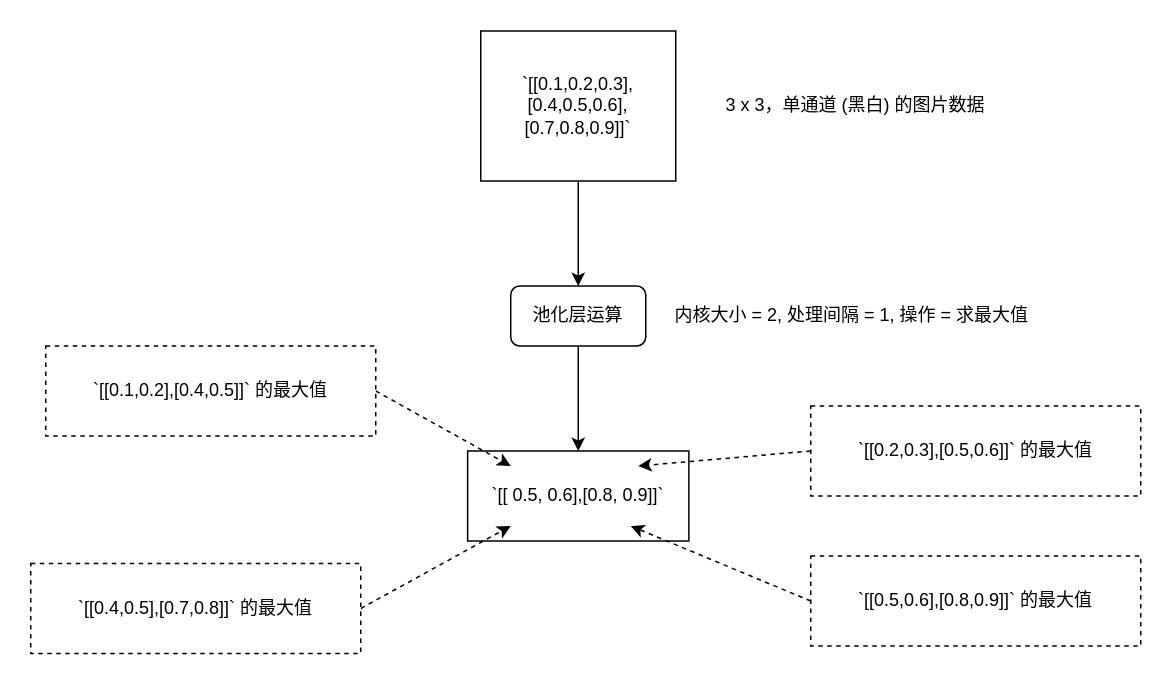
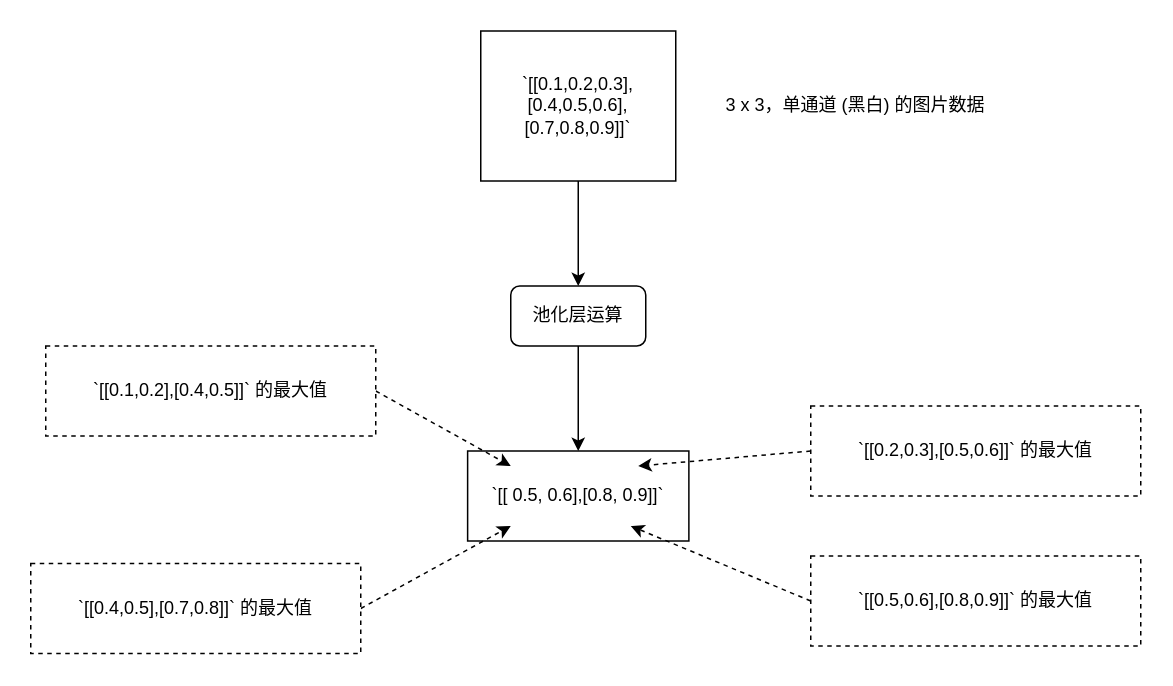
(852, 316) -> none
